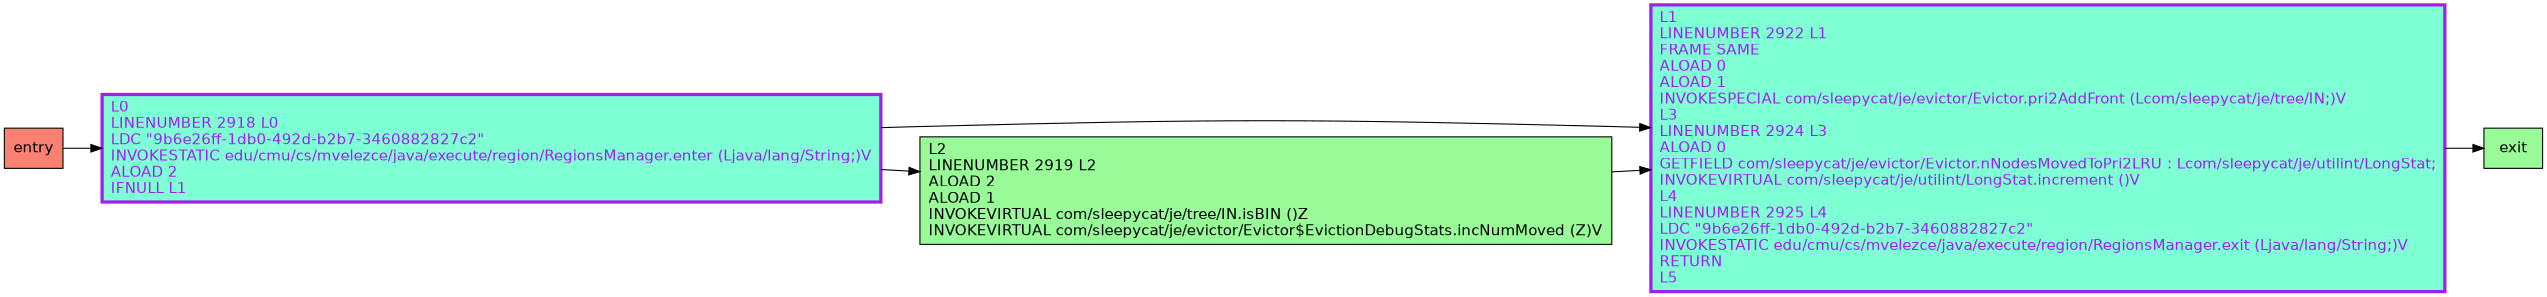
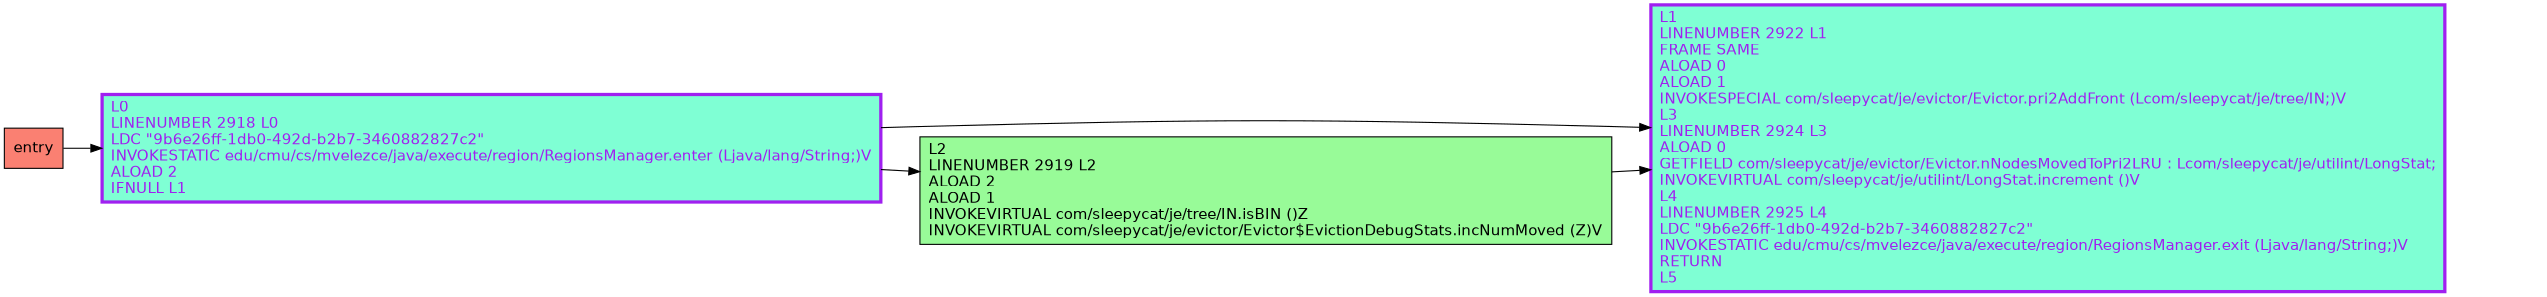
(2513, 148) -> none
